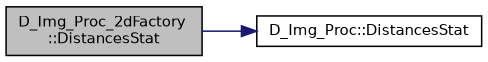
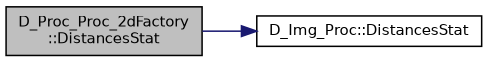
(104, 31) -> (104, 31)
